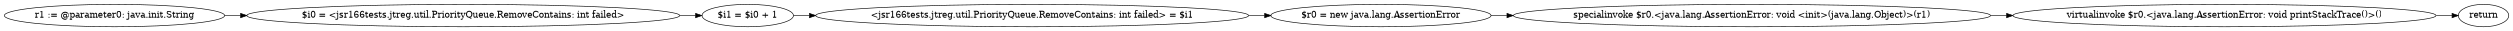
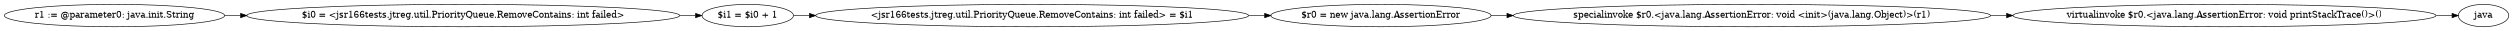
(2484, 16) -> (2484, 16)
